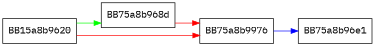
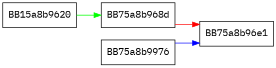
(184, 23) -> (184, 24)
(135, 35) -> none
